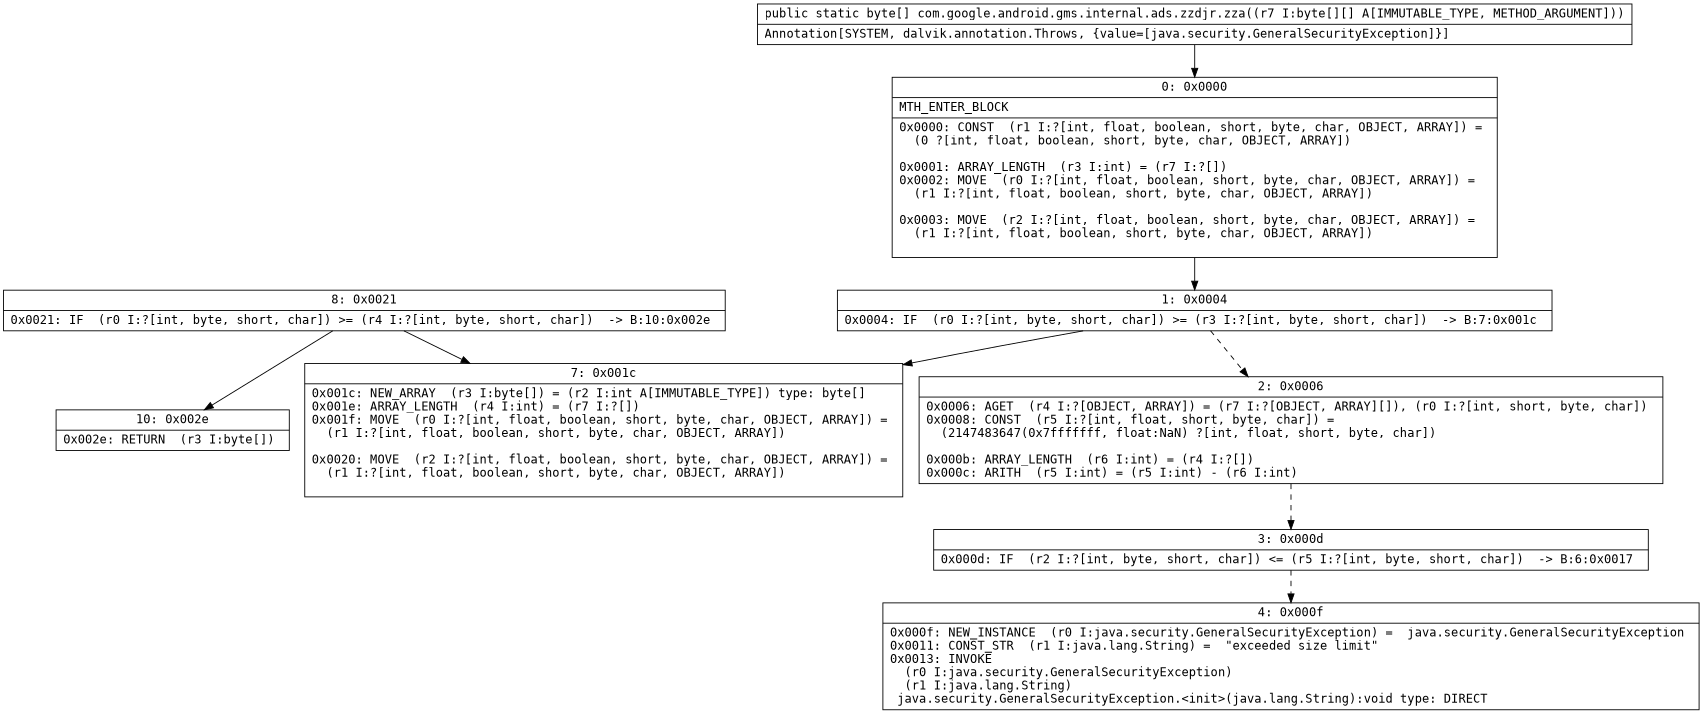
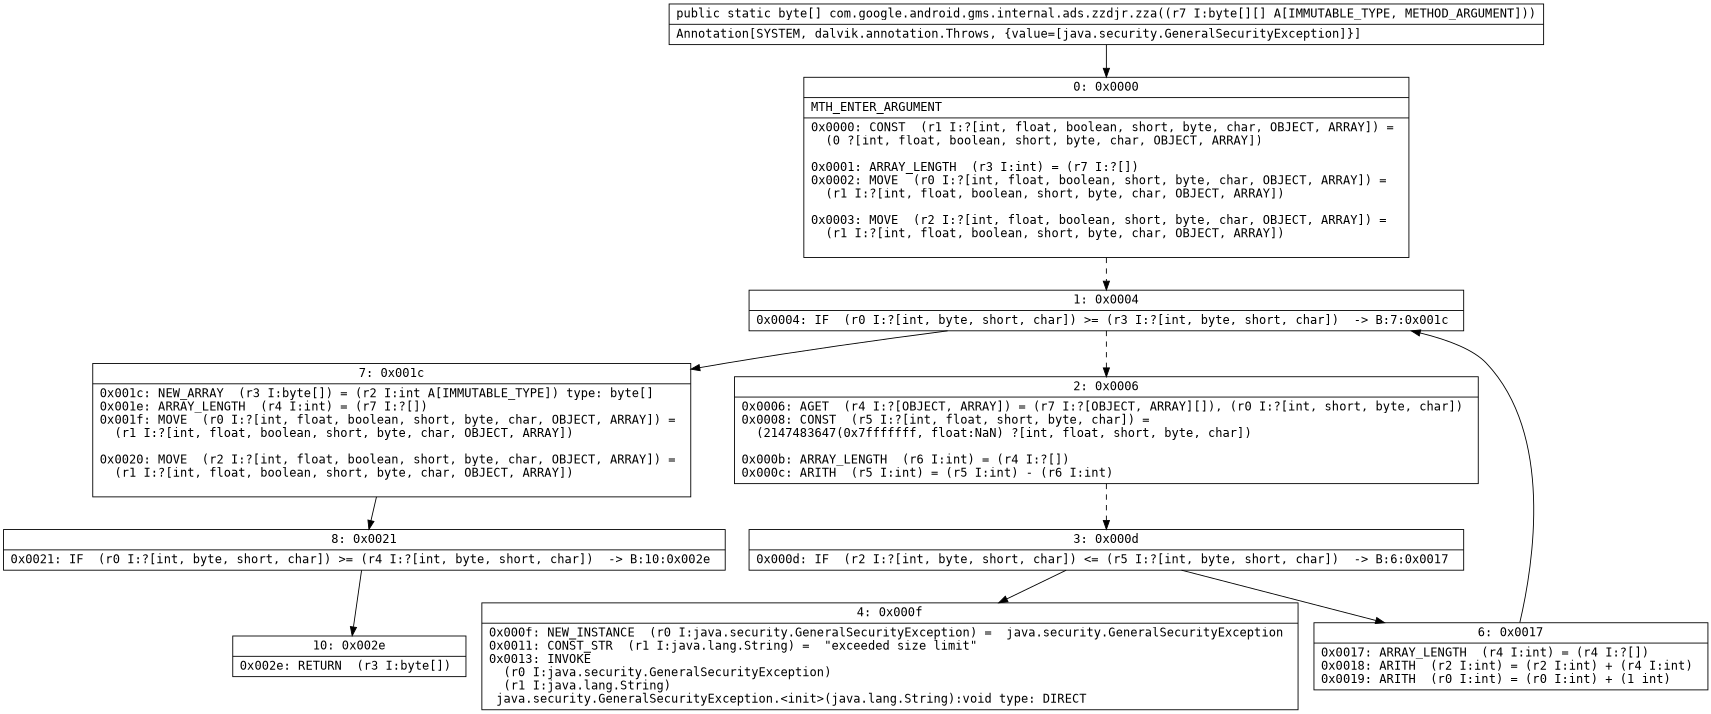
(954, 107) -> (877, 107)
(1195, 269) -> (1106, 269)
(433, 345) -> (374, 509)
(1291, 582) -> (1037, 585)
none -> (1511, 656)
